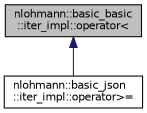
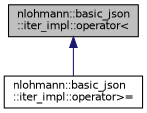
(73, 21) -> (73, 21)
